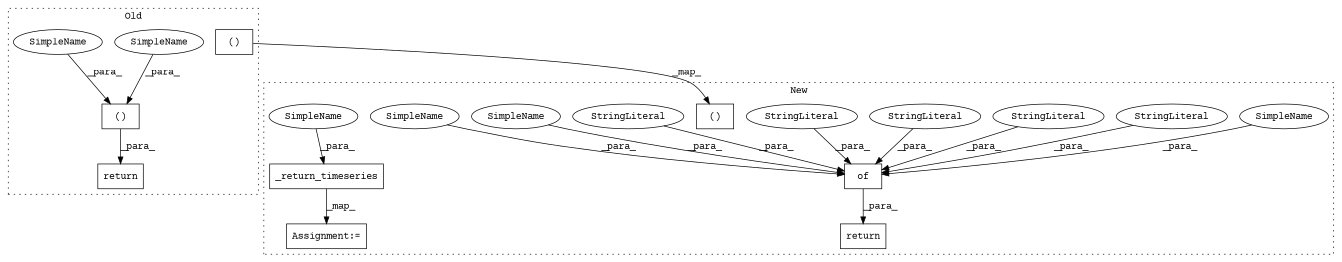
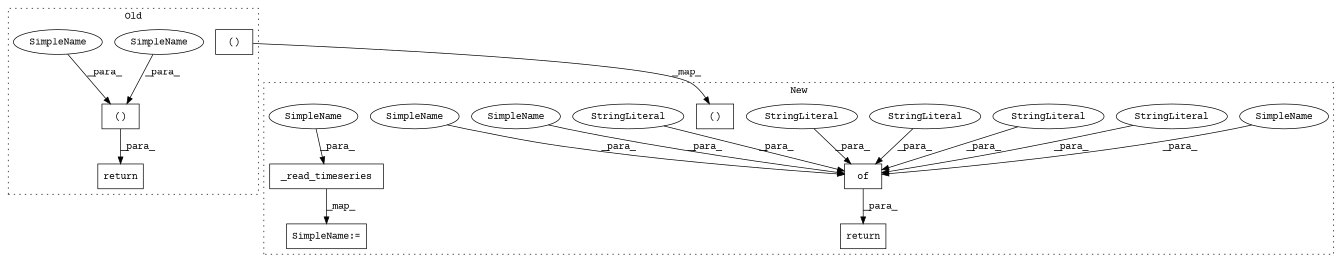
(327, 176) -> (327, 176)
(327, 236) -> (327, 236)
